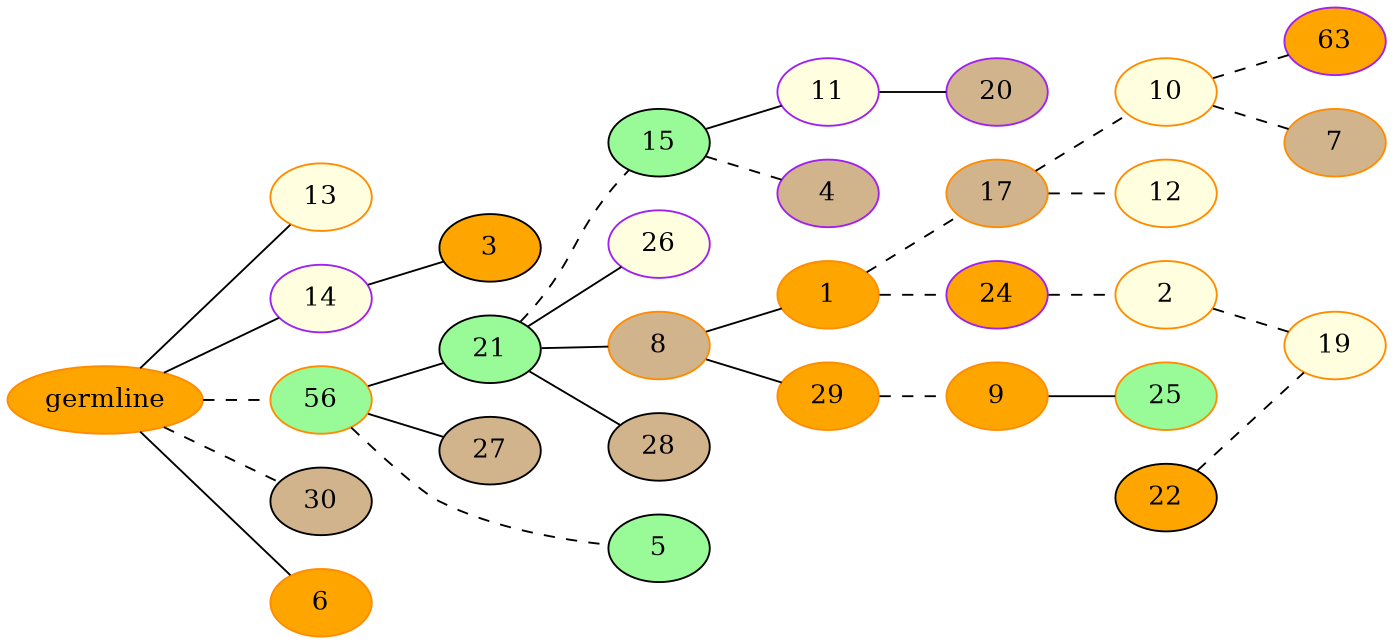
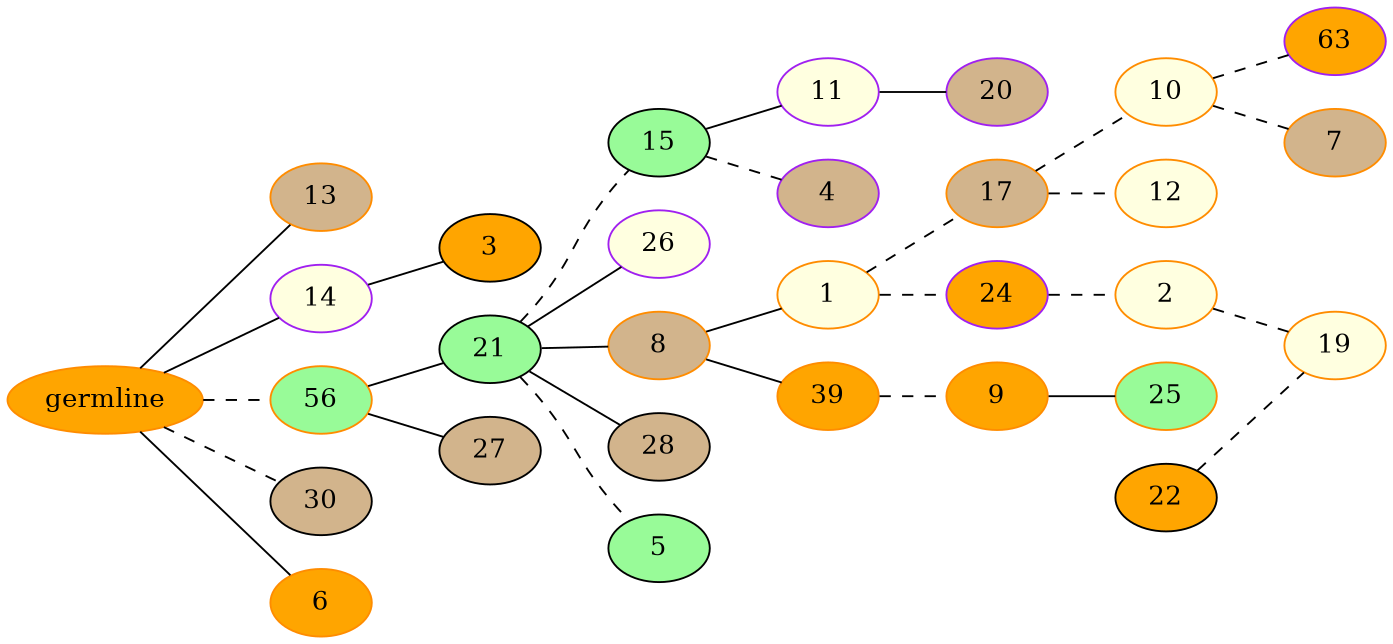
(321, 197) -> (321, 197)
(828, 295) -> (828, 295)
(828, 396) -> (828, 396)
(467, 513) -> (575, 449)
